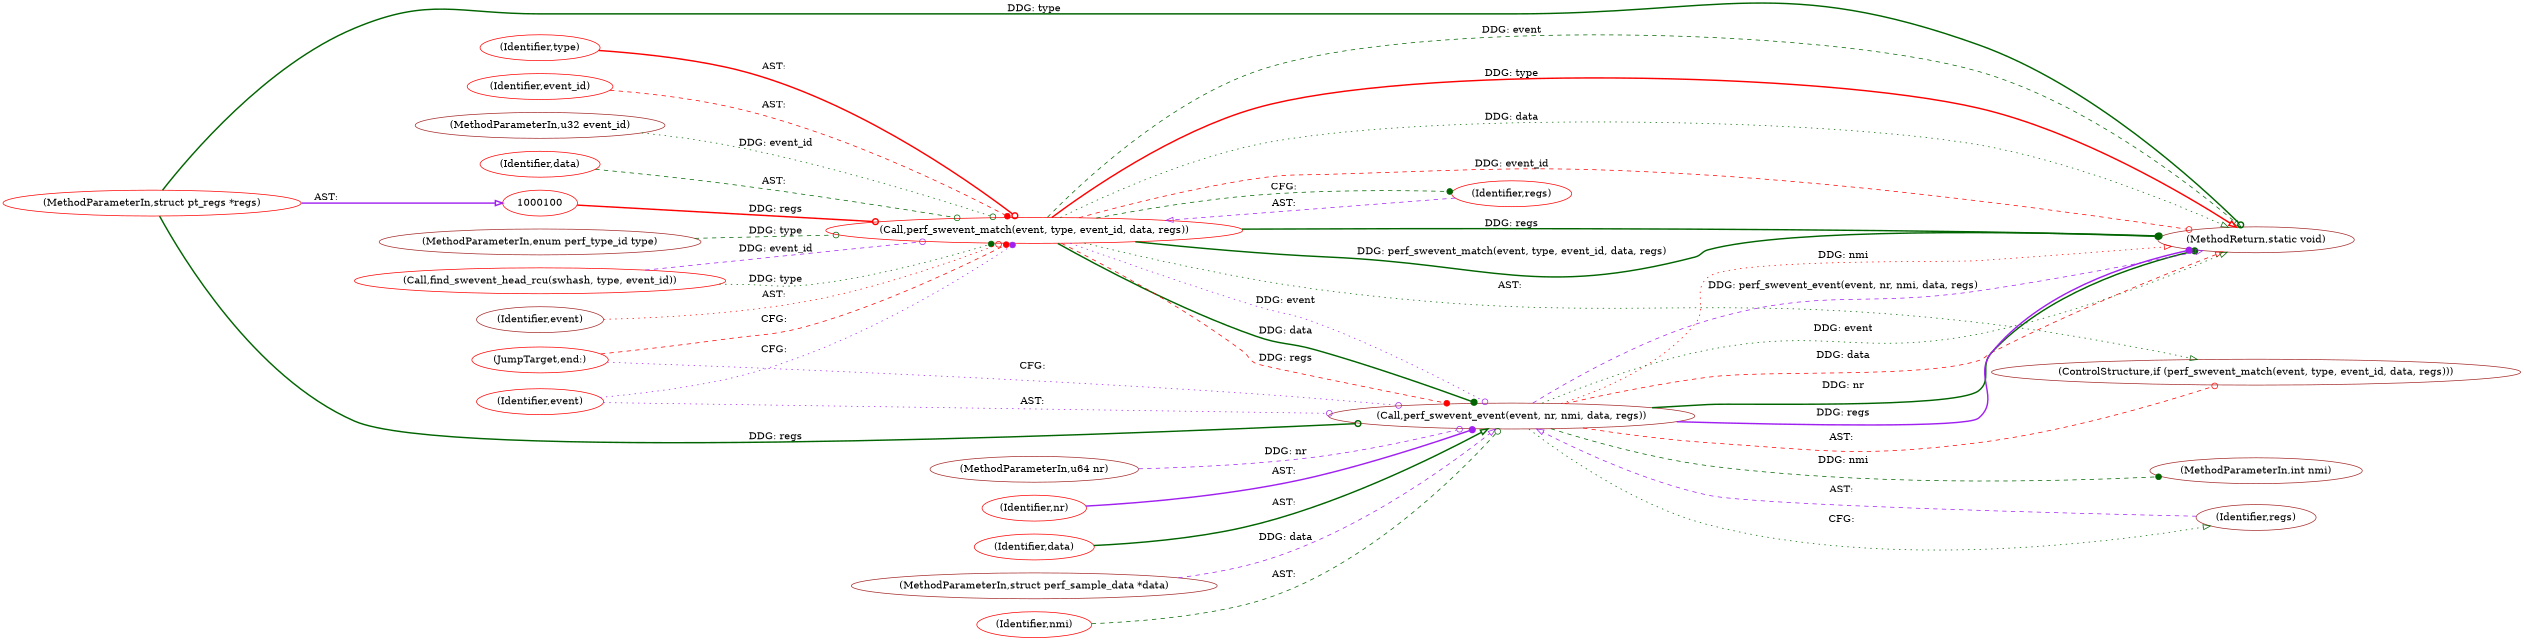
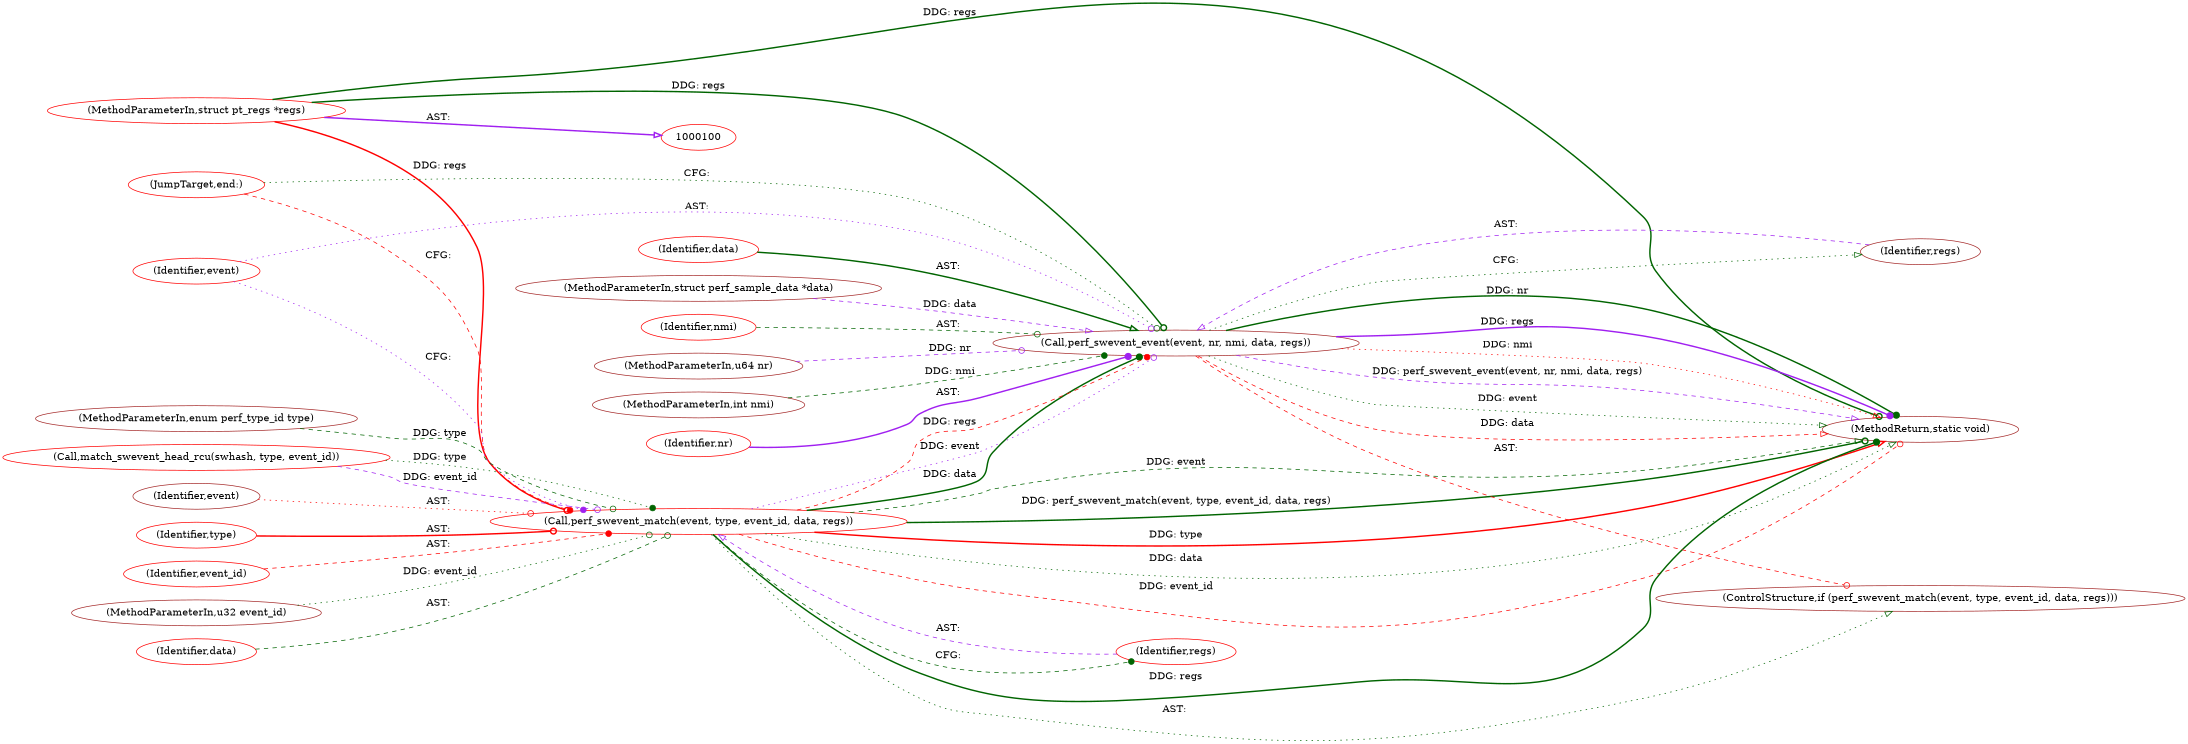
(1034, 8) -> (950, 13)
(725, 213) -> (483, 277)
(540, 281) -> (196, 457)
(1002, 379) -> (726, 182)
(1851, 478) -> (945, 380)
